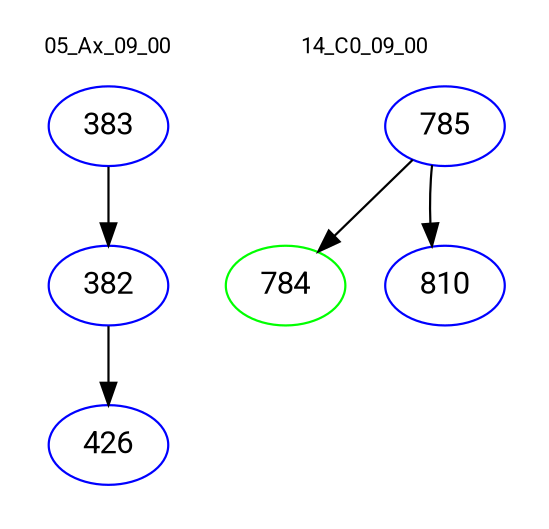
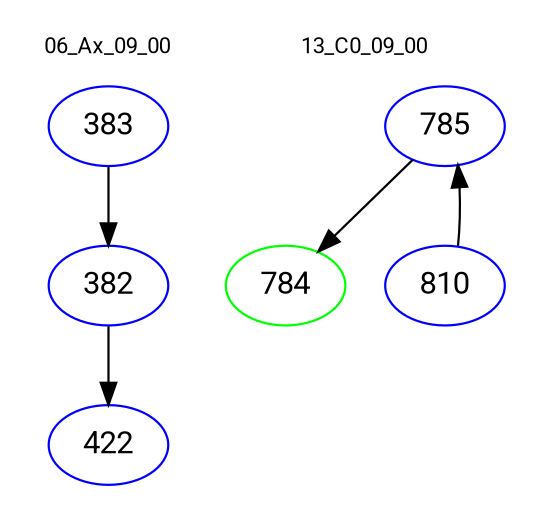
(108, 48) -> (108, 48)
(365, 48) -> (365, 48)
(430, 194) -> (460, 217)
(108, 445) -> (108, 445)
